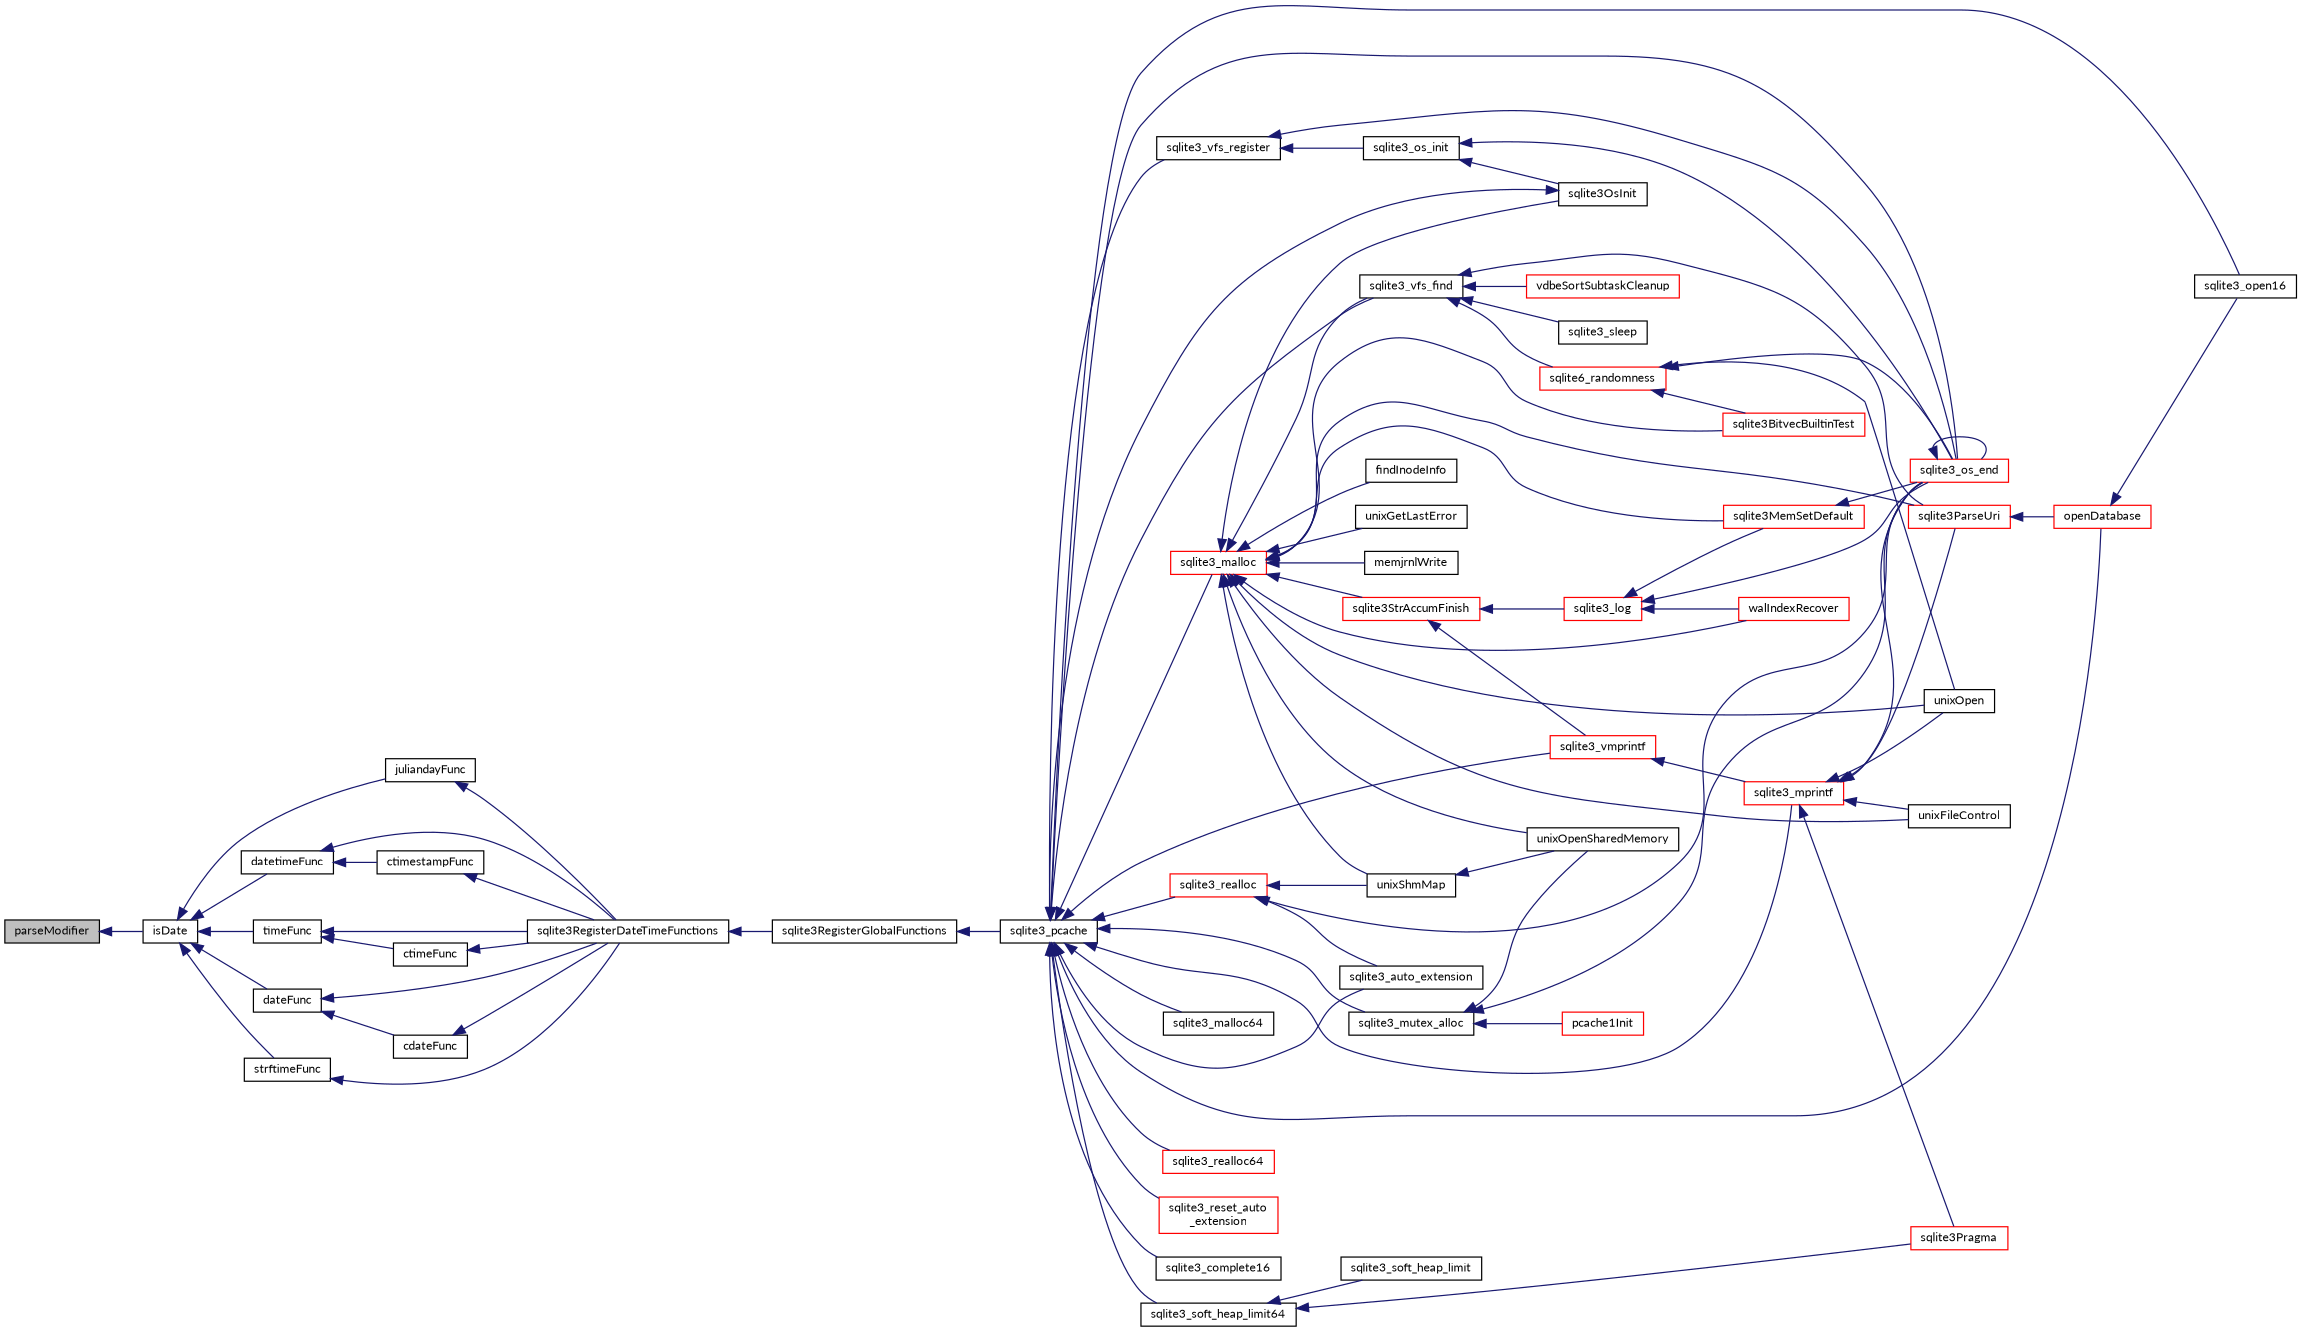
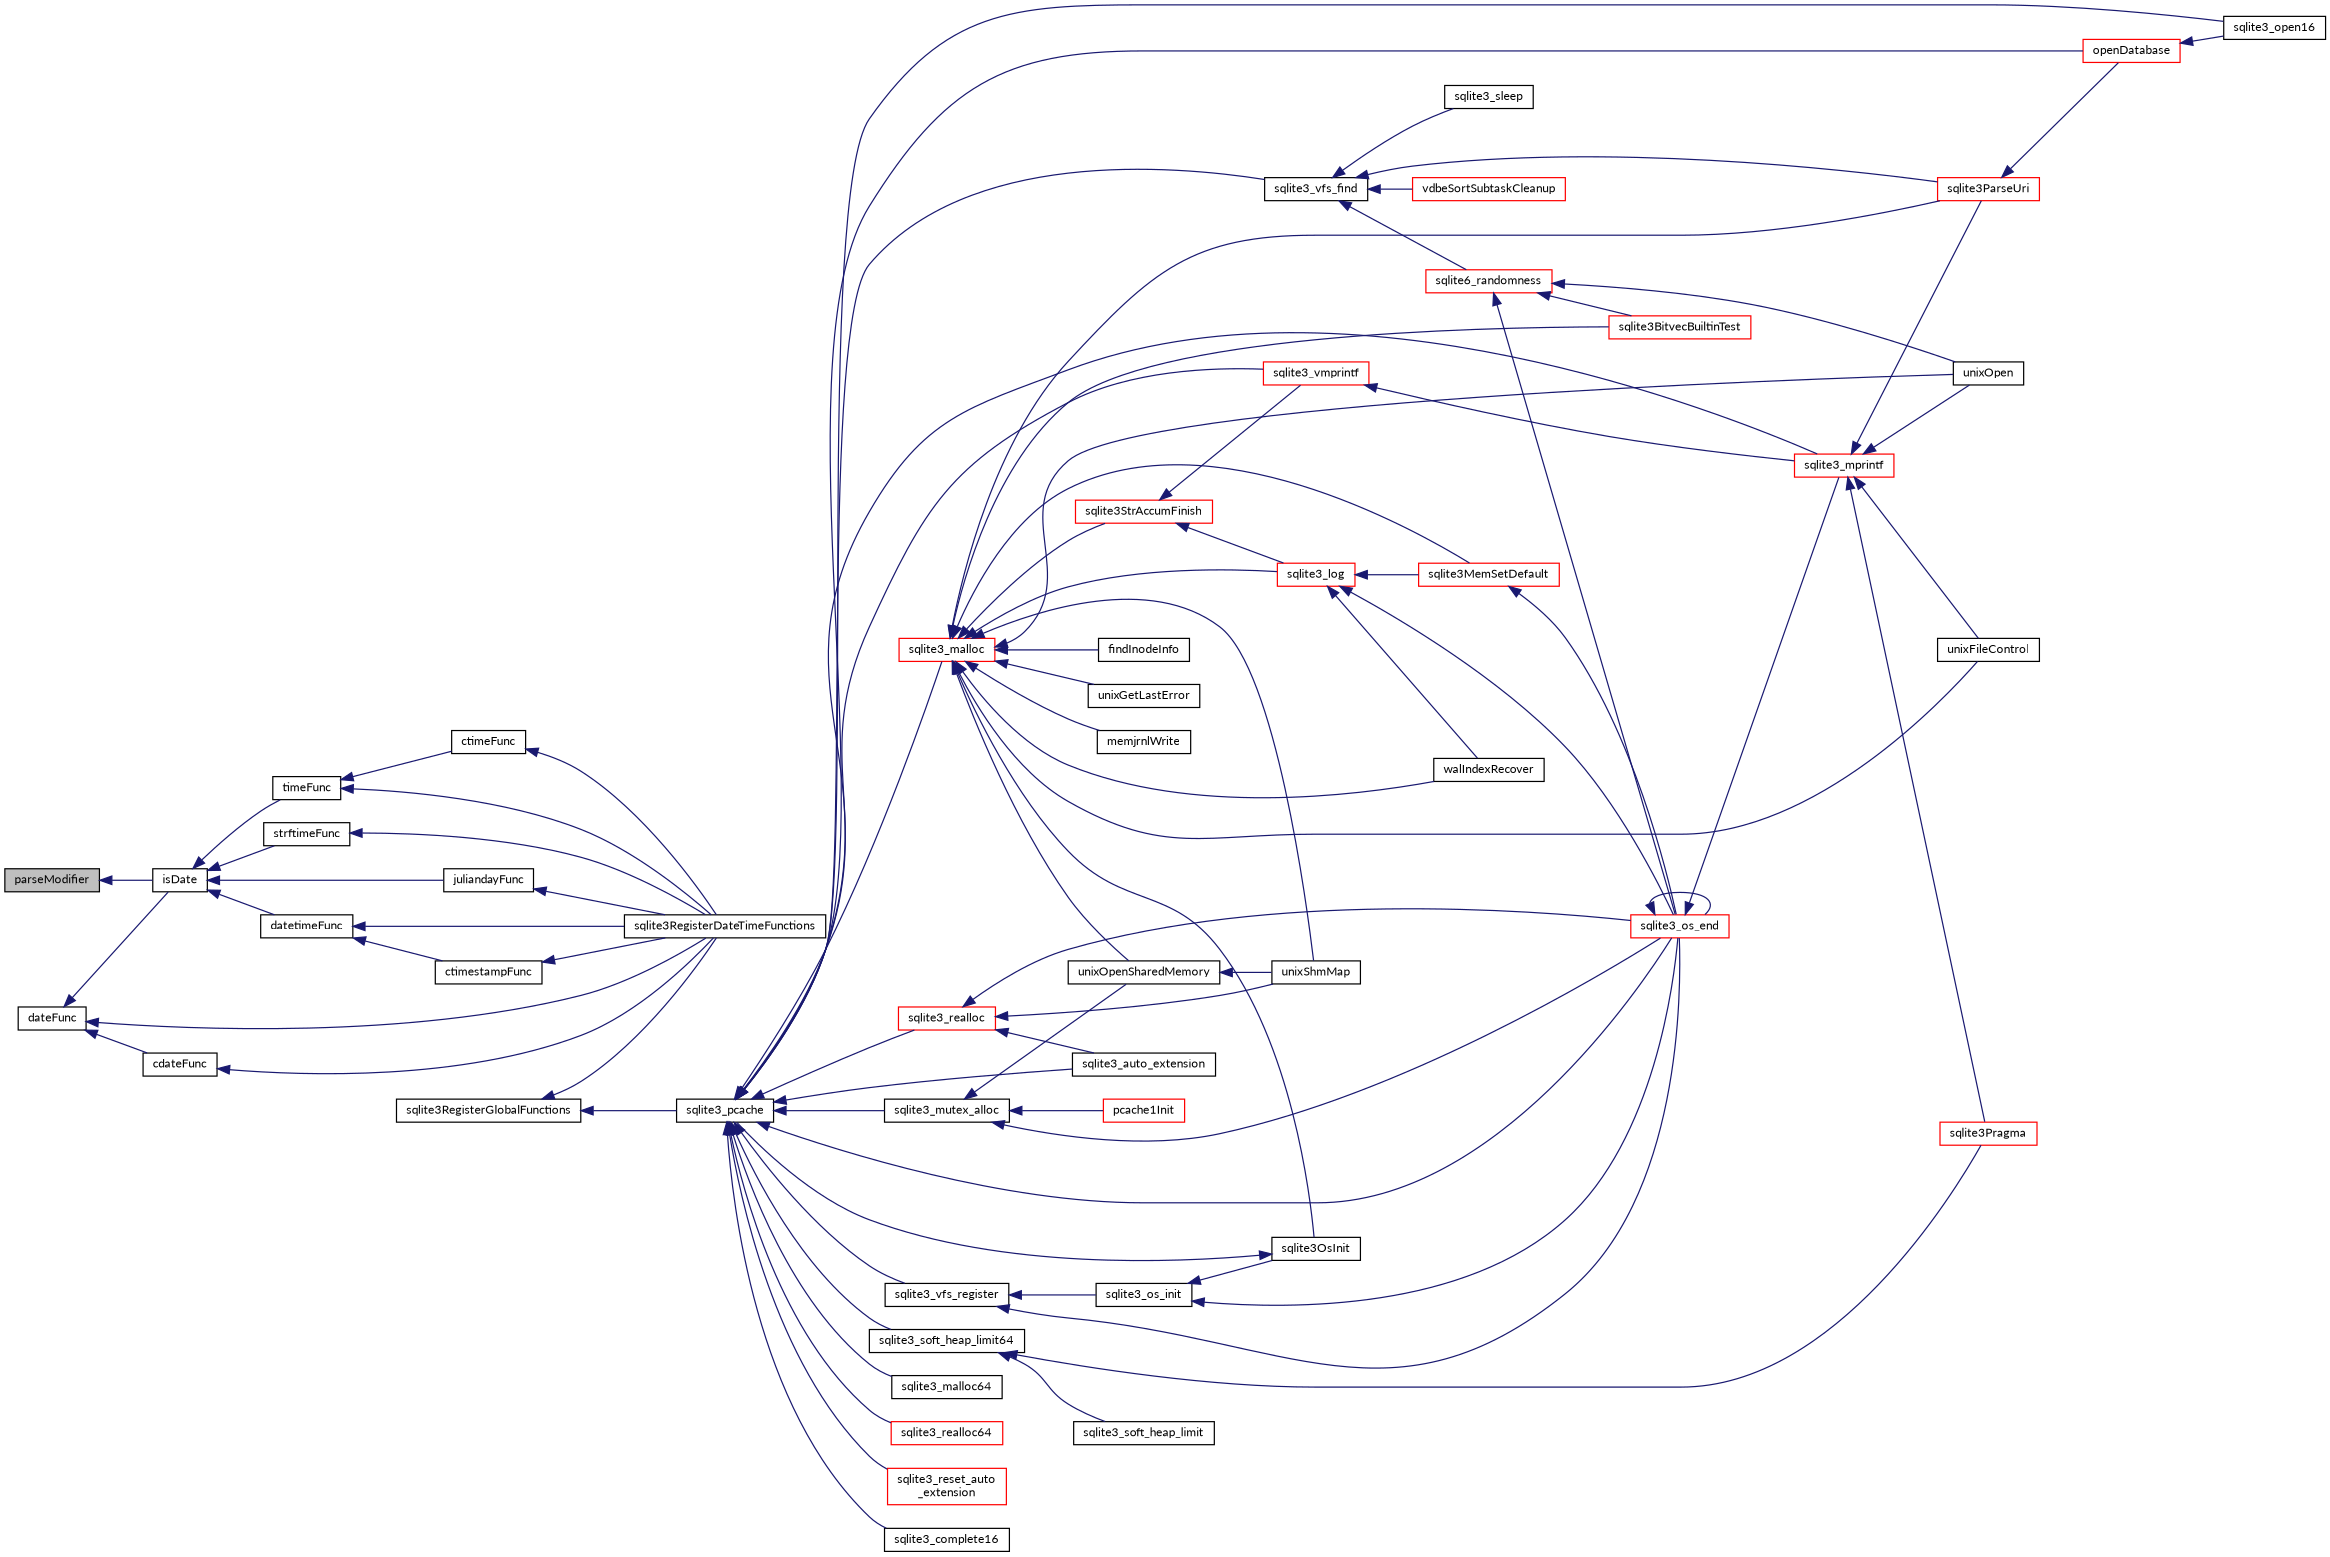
(1298, 415) -> (1120, 576)
(1794, 609) -> (1489, 770)
(1888, 637) -> (1764, 690)
(1511, 861) -> (1252, 972)
(757, 931) -> (645, 1027)
(234, 969) -> (120, 945)
